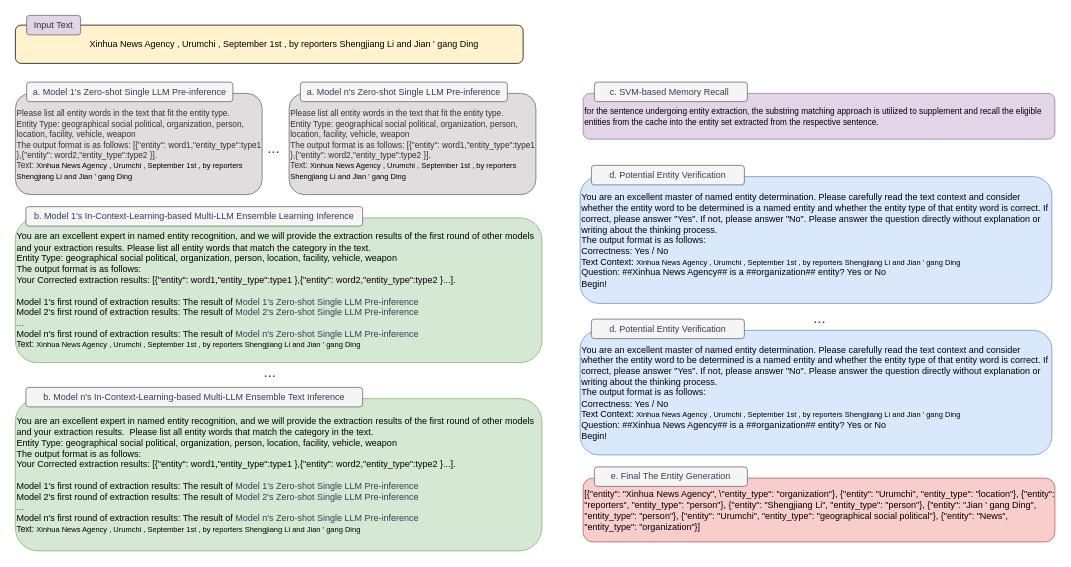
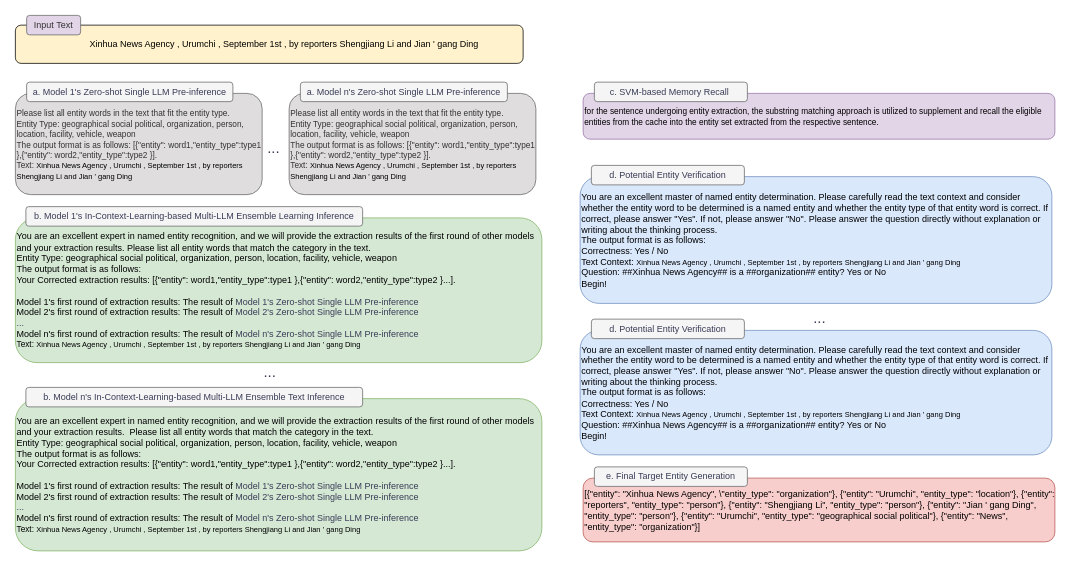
(671, 477) -> (671, 477)
